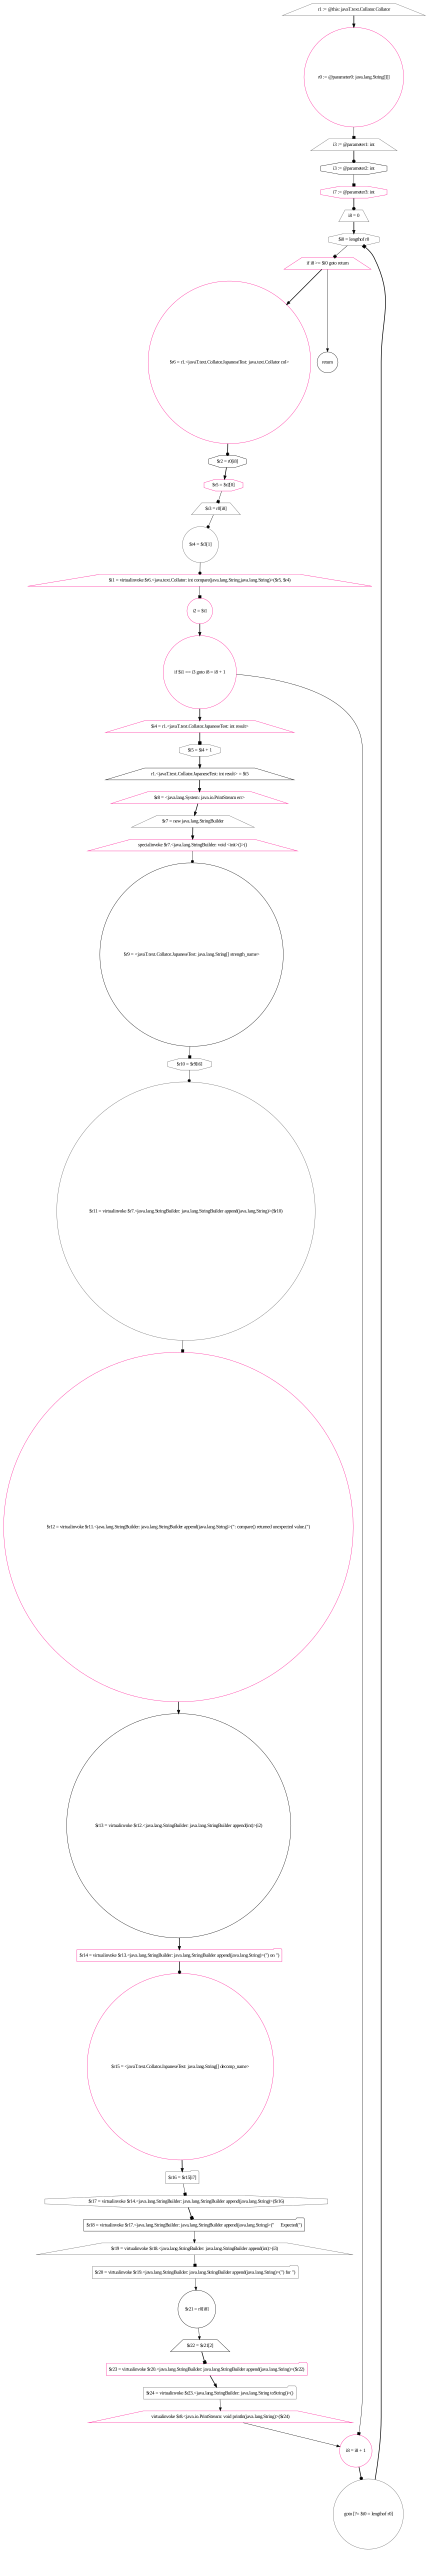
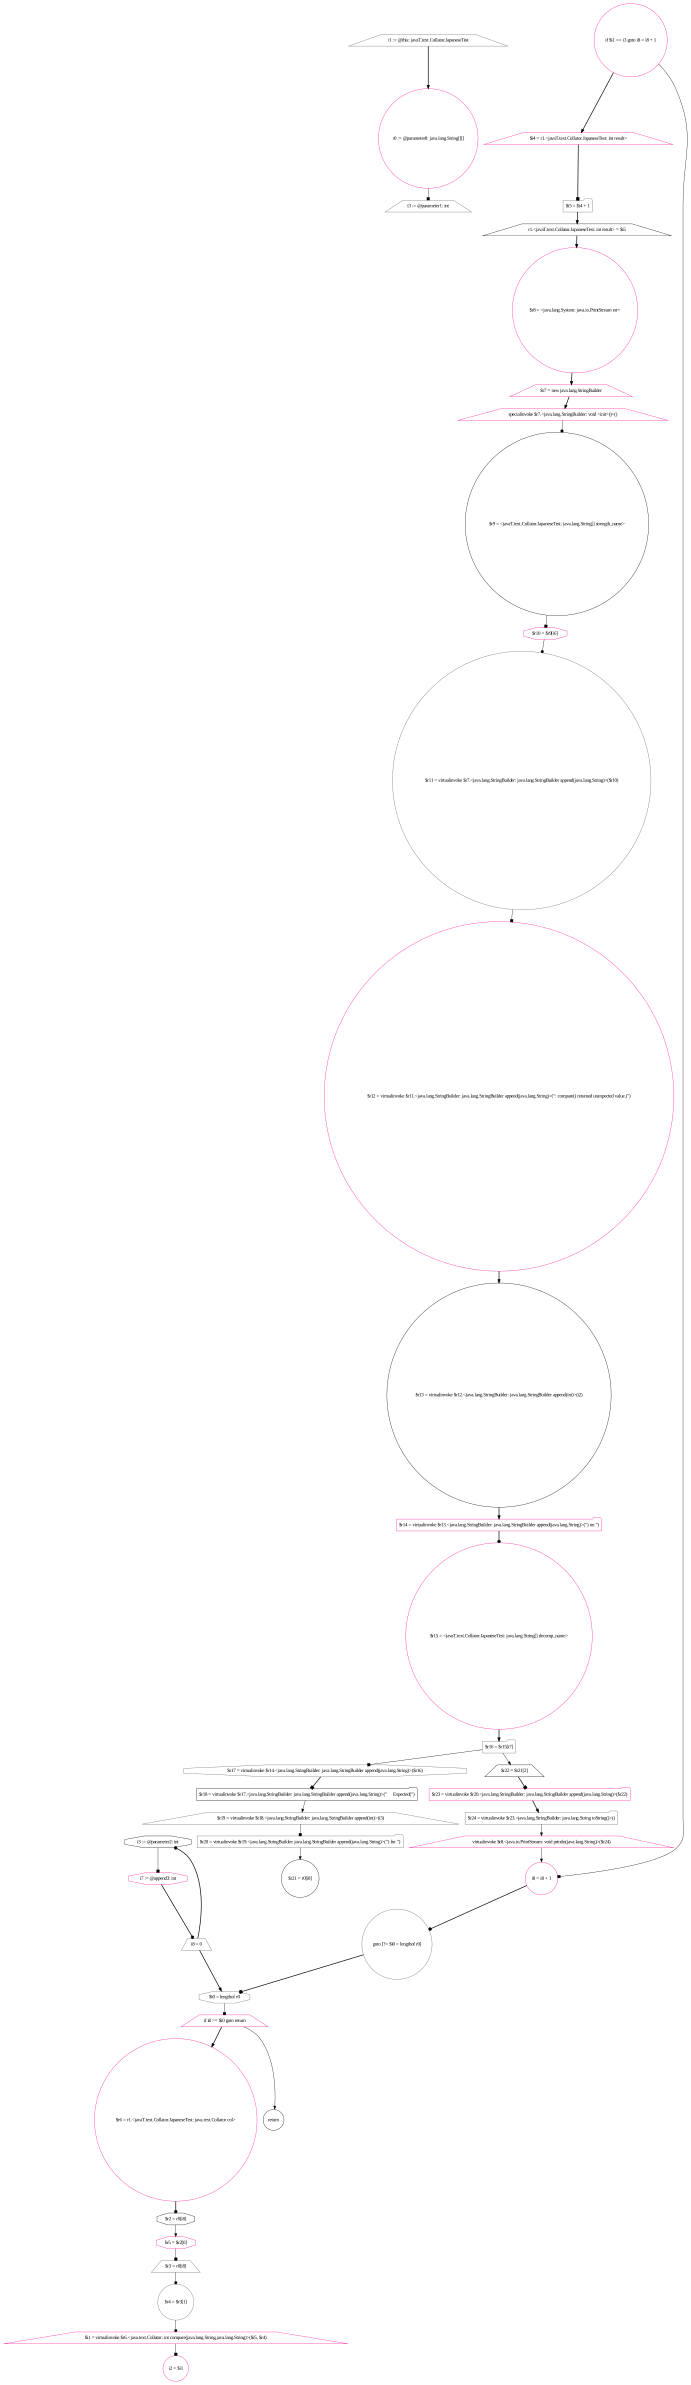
(354, 10) -> (428, 40)
(354, 155) -> (200, 1889)
(354, 192) -> (158, 1879)
(226, 472) -> (176, 2229)
(200, 628) -> none
(200, 750) -> (578, 206)
(199, 798) -> (575, 310)
(193, 821) -> (571, 391)
(190, 1064) -> (545, 634)
(199, 2332) -> (506, 1758)
